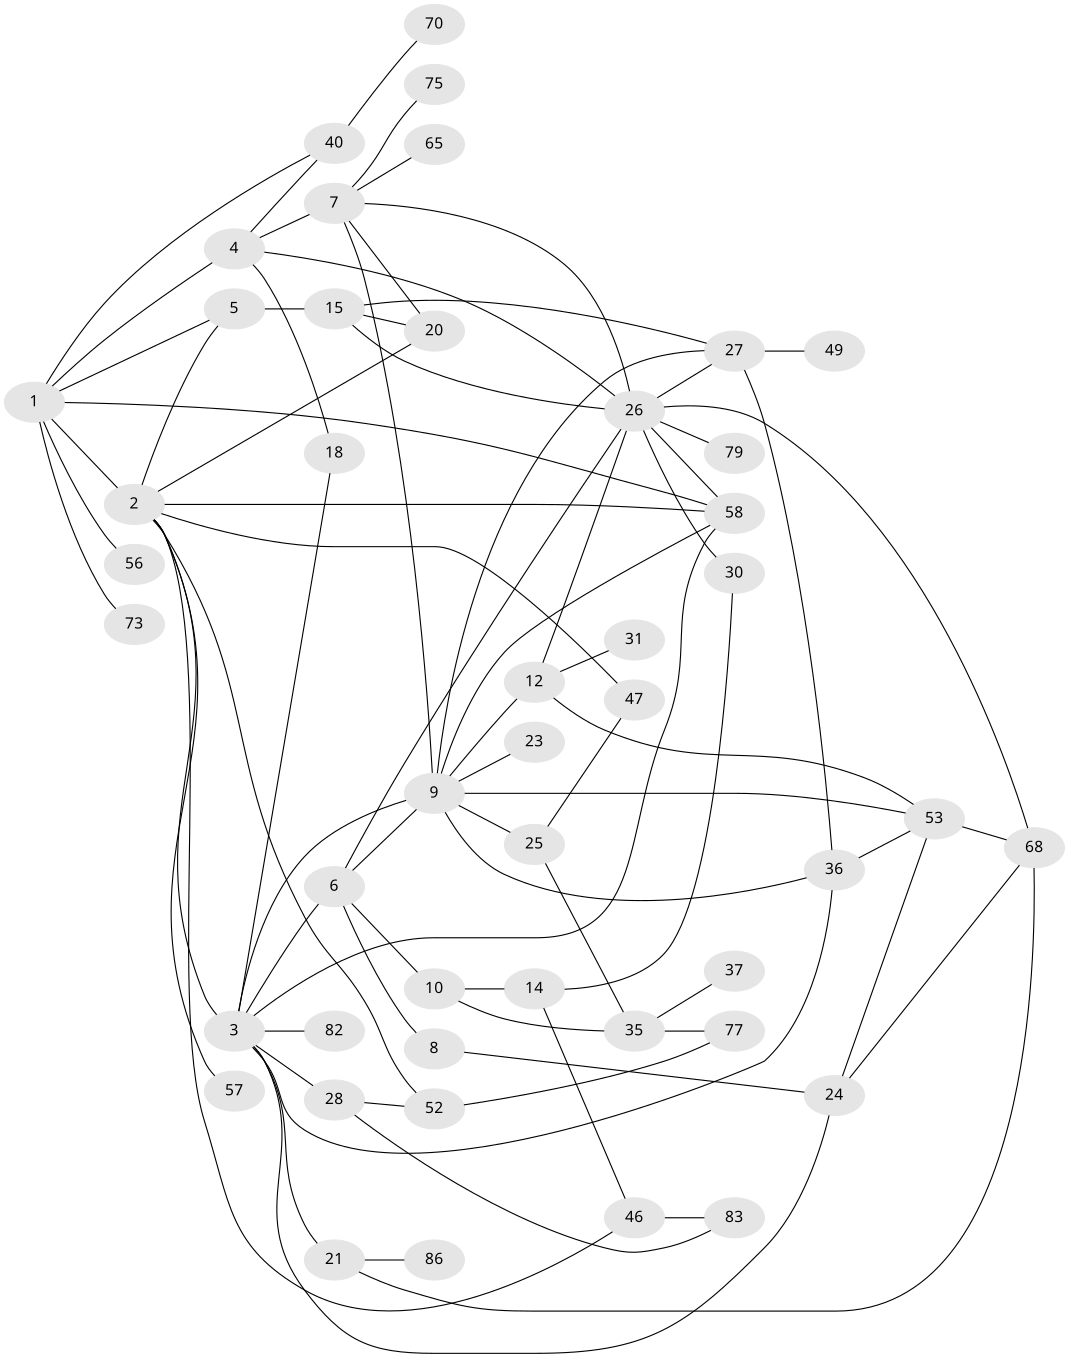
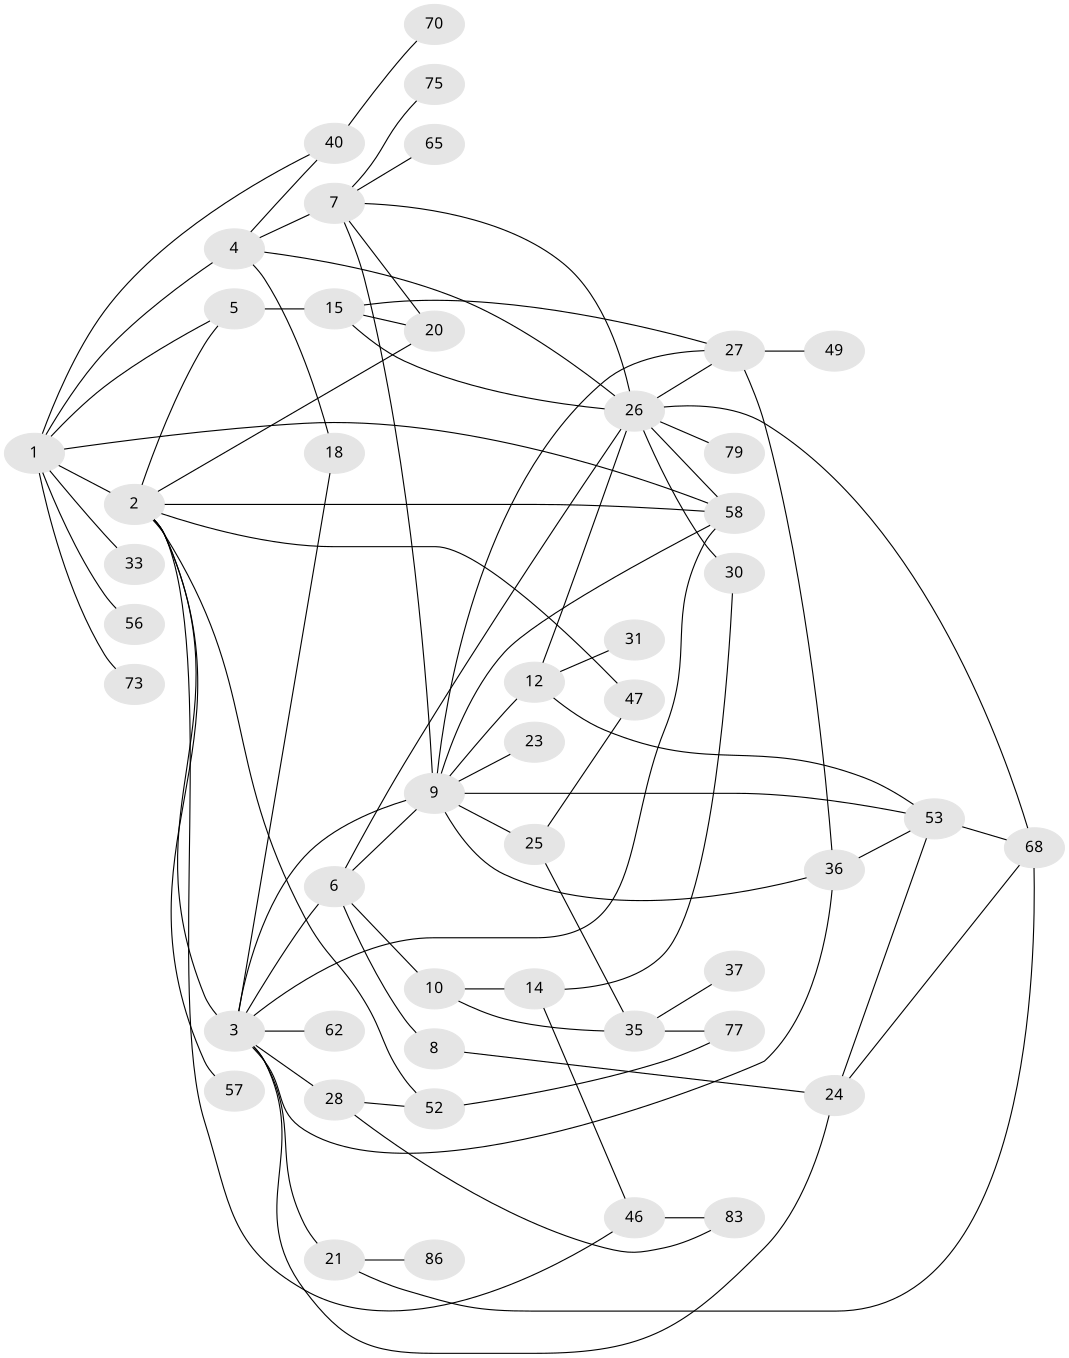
none -> (134, 564)
(334, 1031) -> (334, 1031)
